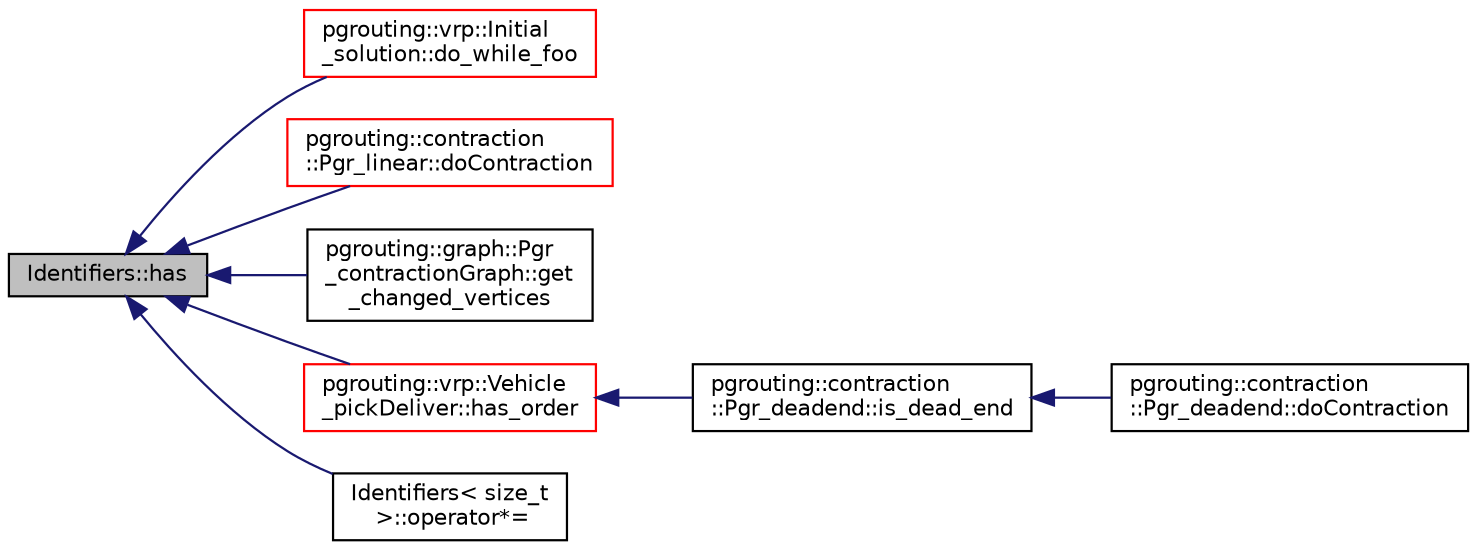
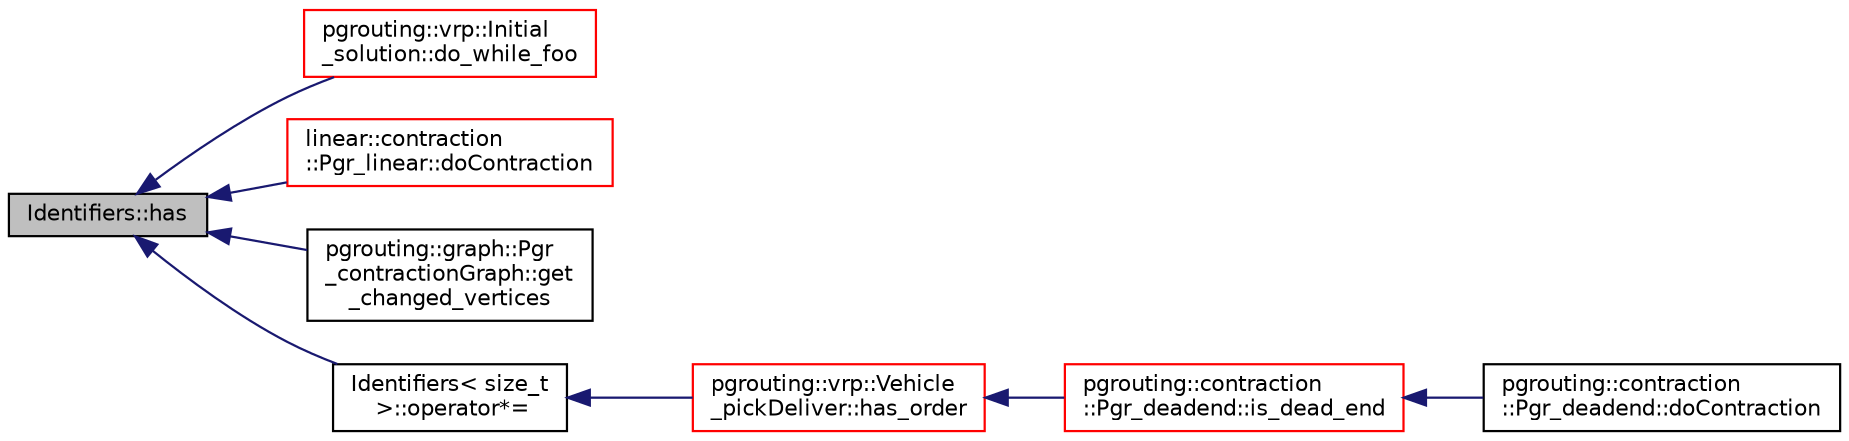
(450, 153) -> (450, 153)
(269, 335) -> (641, 398)
(862, 398) -> (1234, 398)
